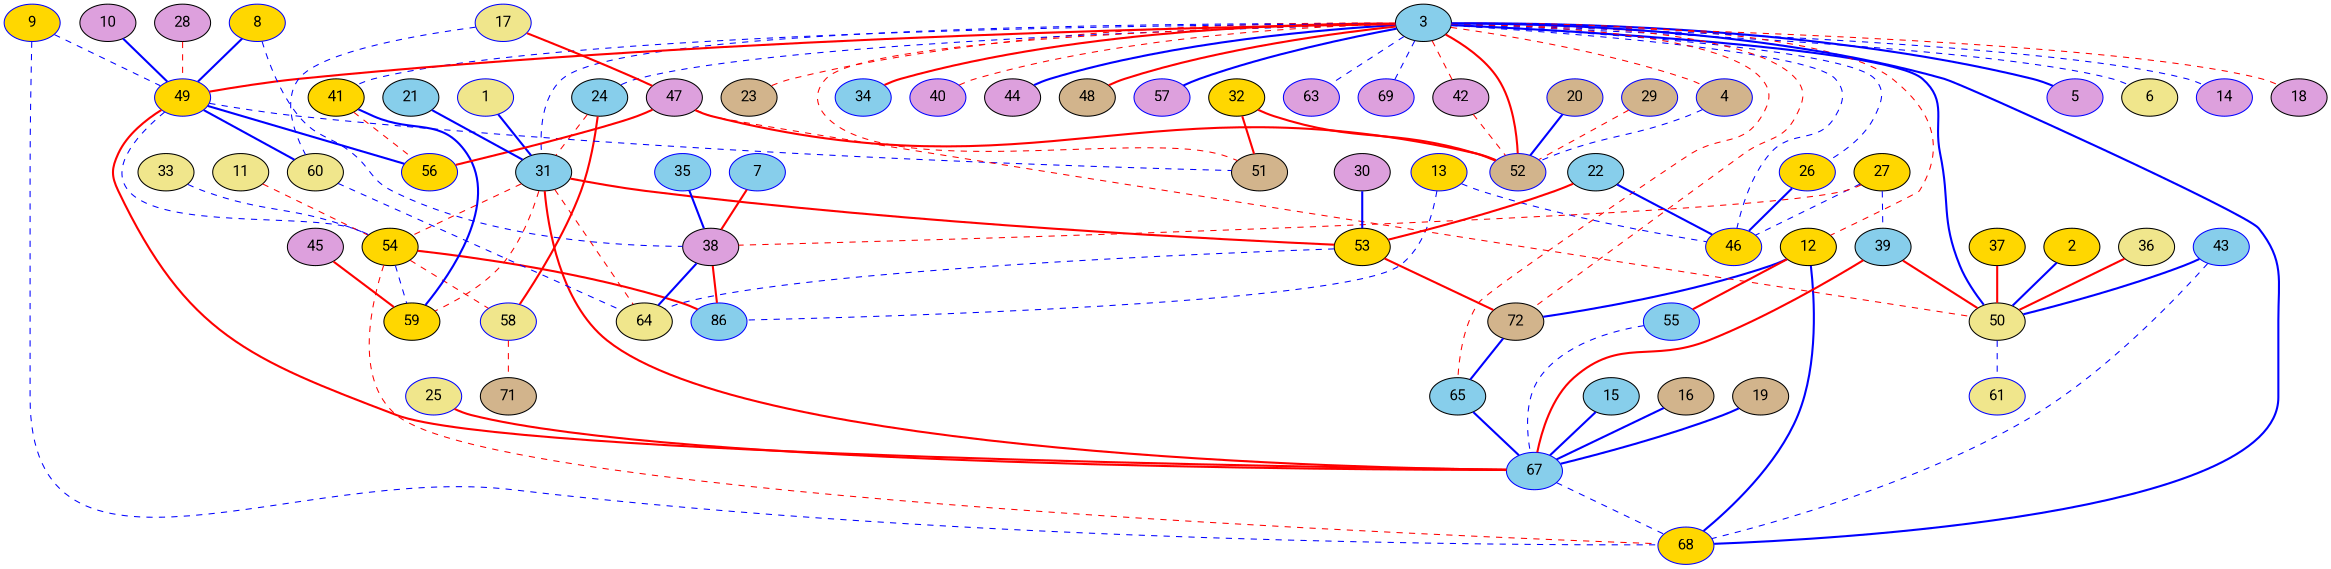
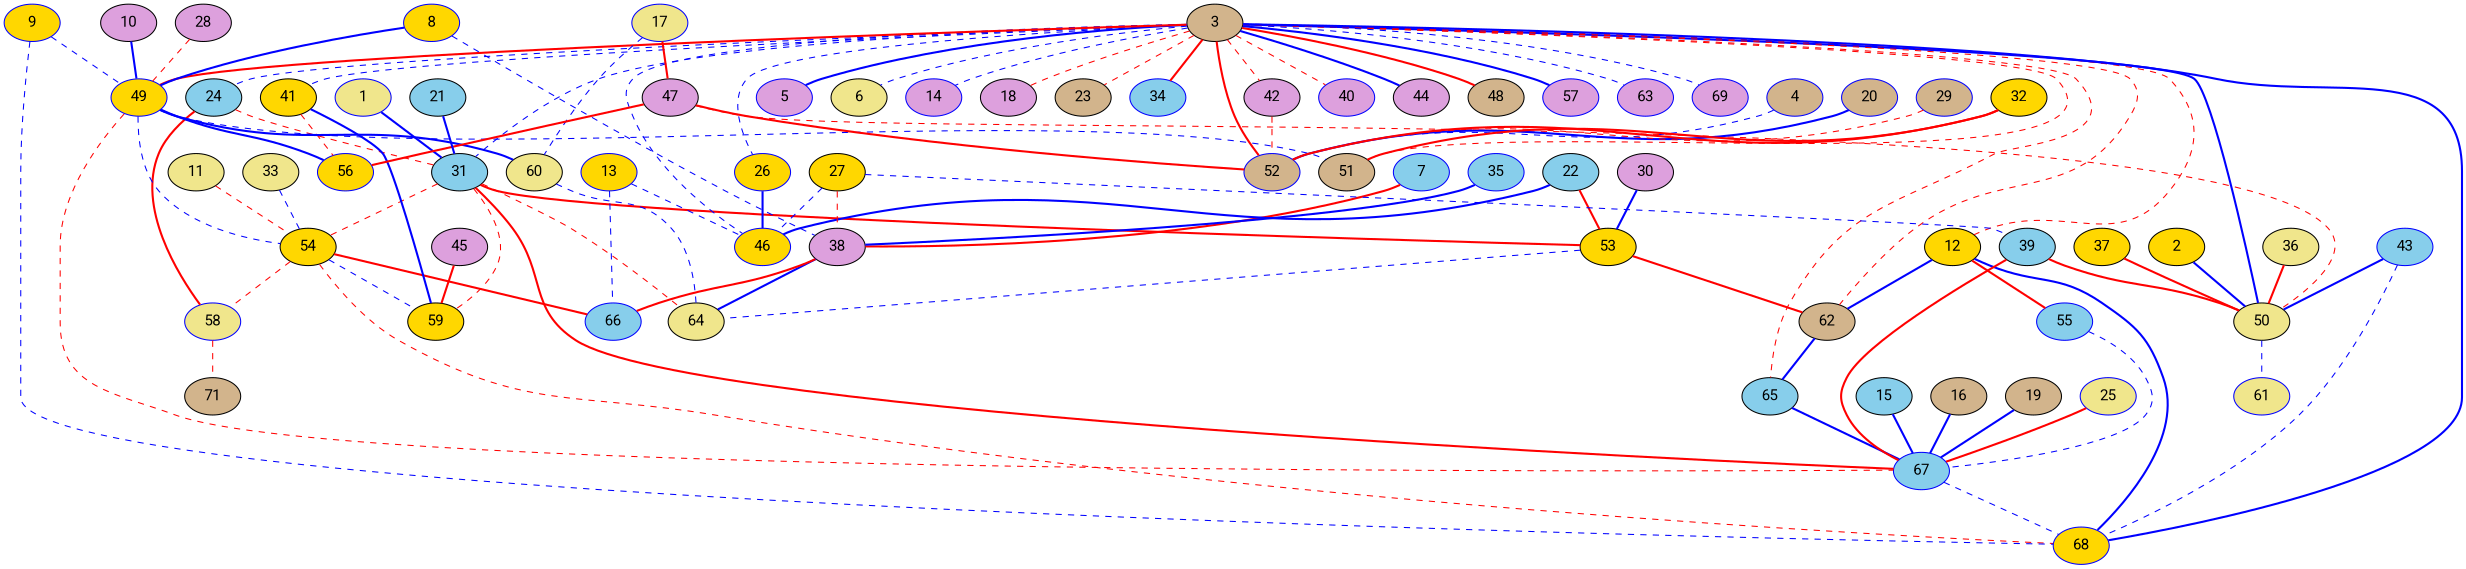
(1423, 23) -> (1215, 23)
(1579, 50) -> none
(719, 322) -> (613, 322)
(1516, 322) -> (1827, 322)
(557, 437) -> (839, 462)
